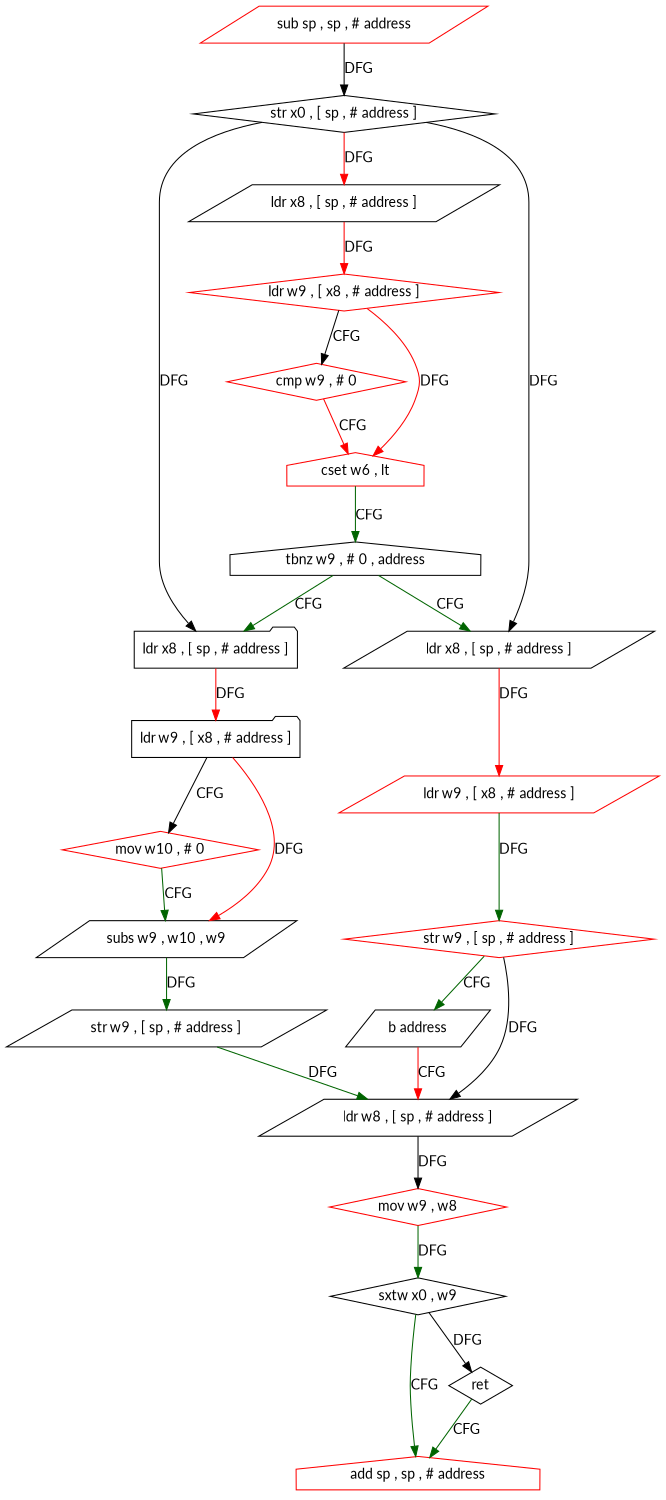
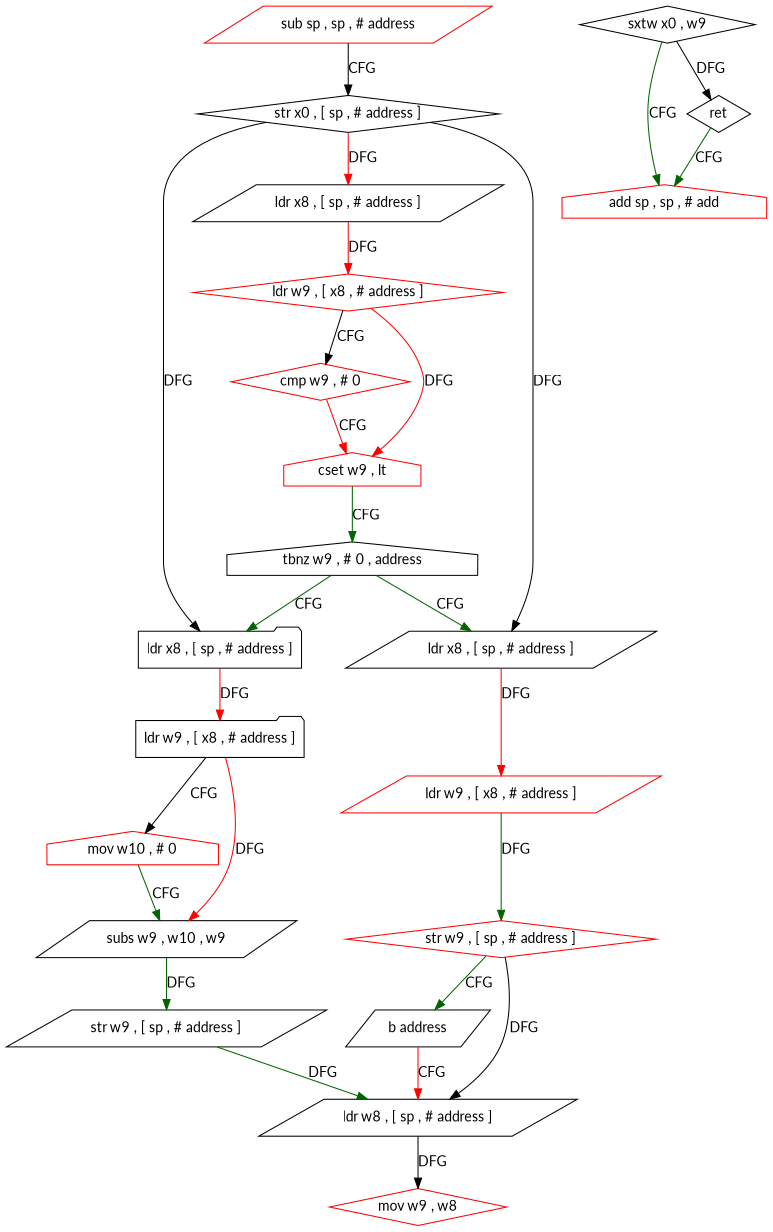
(359, 69) -> (363, 69)
(355, 471) -> (352, 471)
(160, 850) -> (133, 850)
(418, 1247) -> none
(418, 1475) -> (664, 203)
